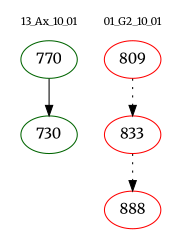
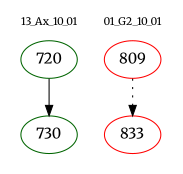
(49, 60) -> (49, 60)
(133, 210) -> none
